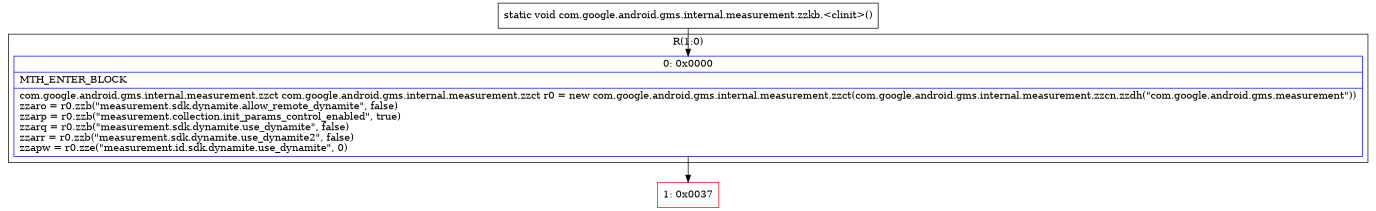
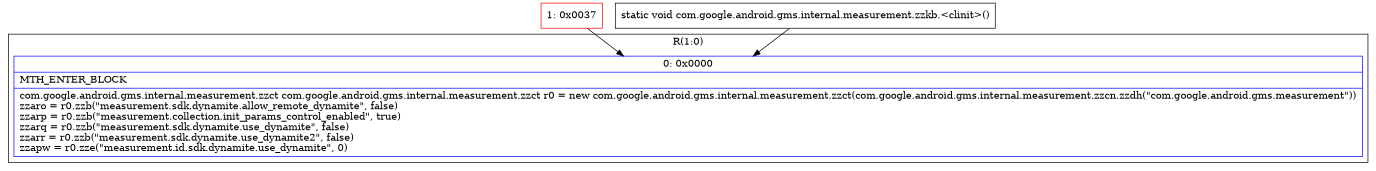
(688, 167) -> (603, 40)
